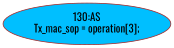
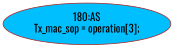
(87, 24) -> (87, 24)
